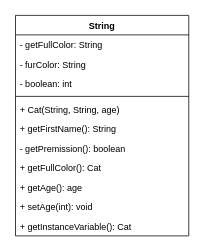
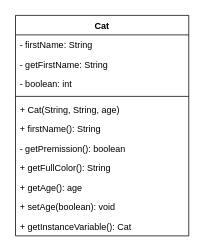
(102, 26) -> (102, 26)
(67, 45) -> (62, 45)
(59, 65) -> (69, 65)
(74, 129) -> (67, 129)
(65, 168) -> (72, 168)
(62, 207) -> (72, 207)
